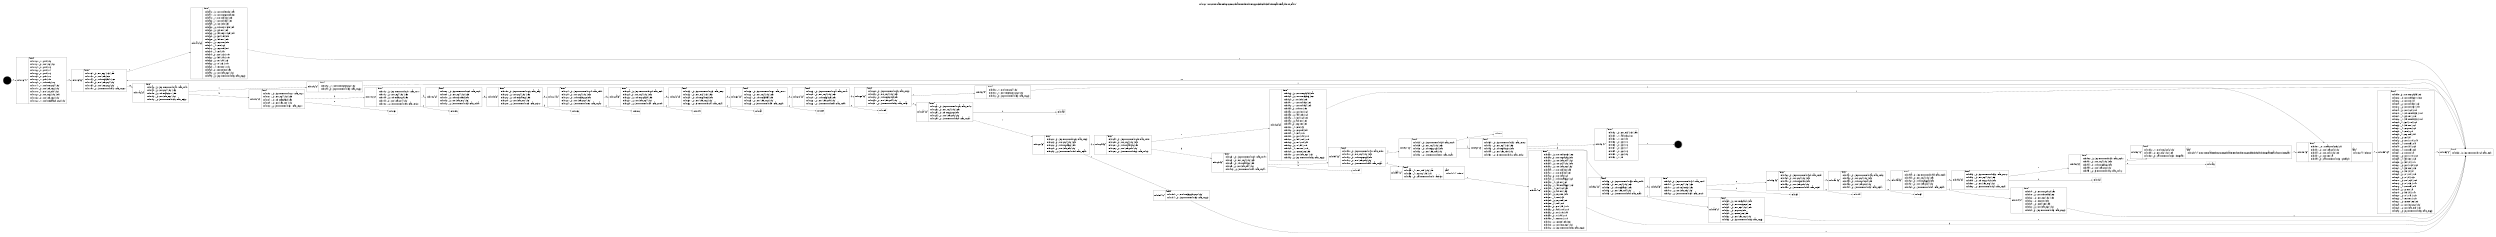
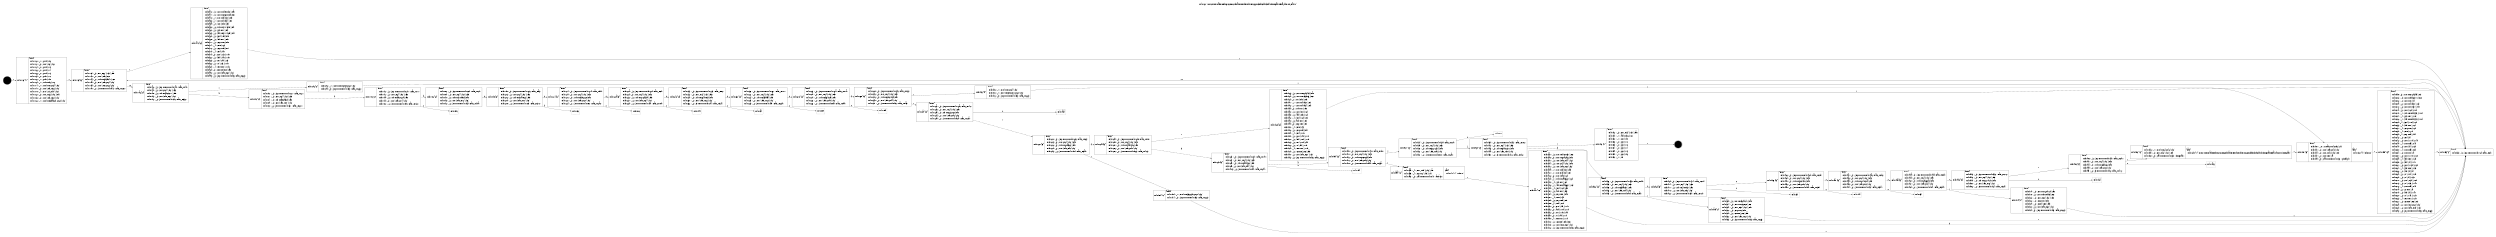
(393, 111) -> none
